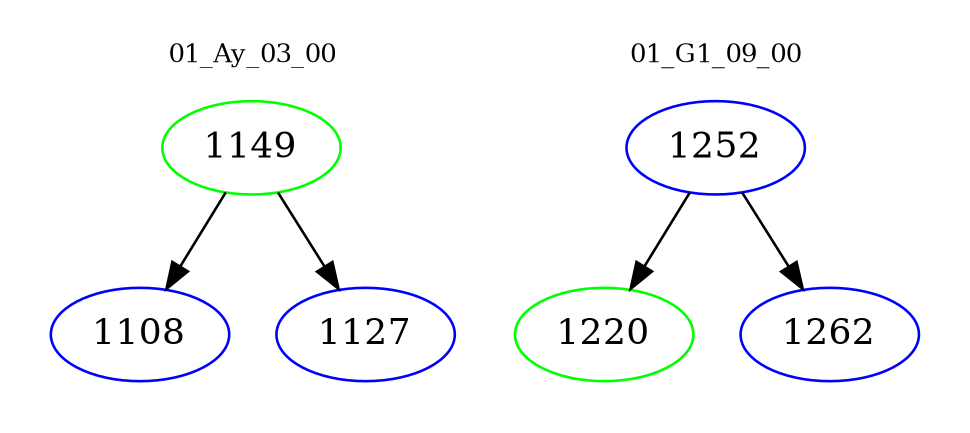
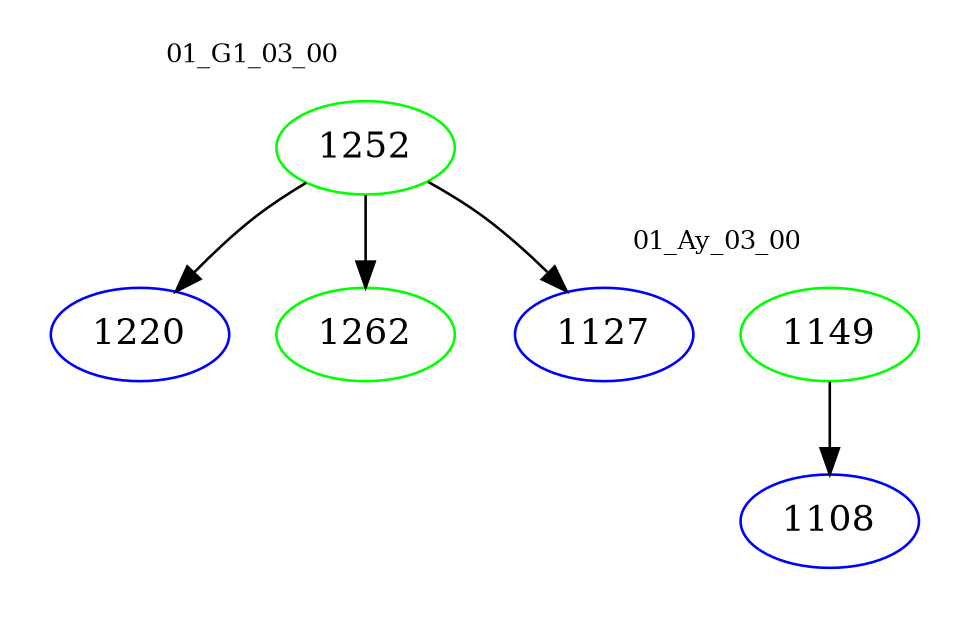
(717, 56) -> (253, 56)
(716, 148) -> (366, 148)
(301, 229) -> (511, 239)
(604, 335) -> (140, 335)
(830, 335) -> (366, 335)
